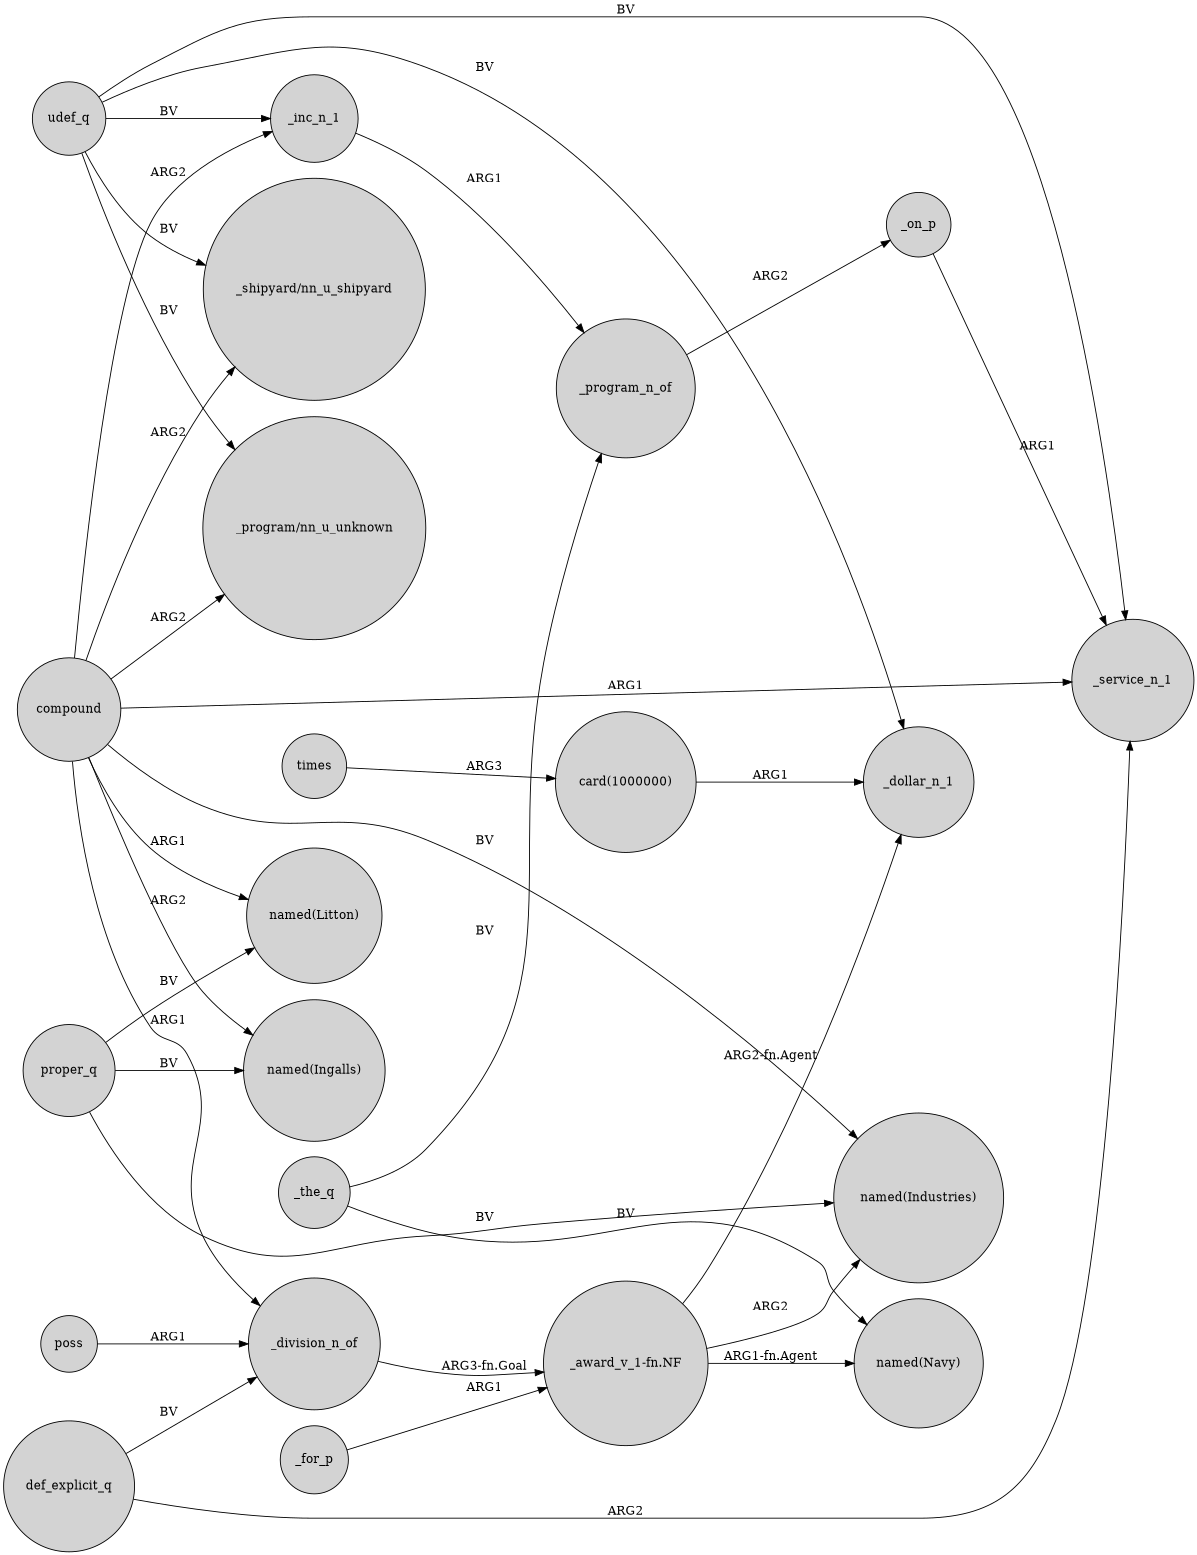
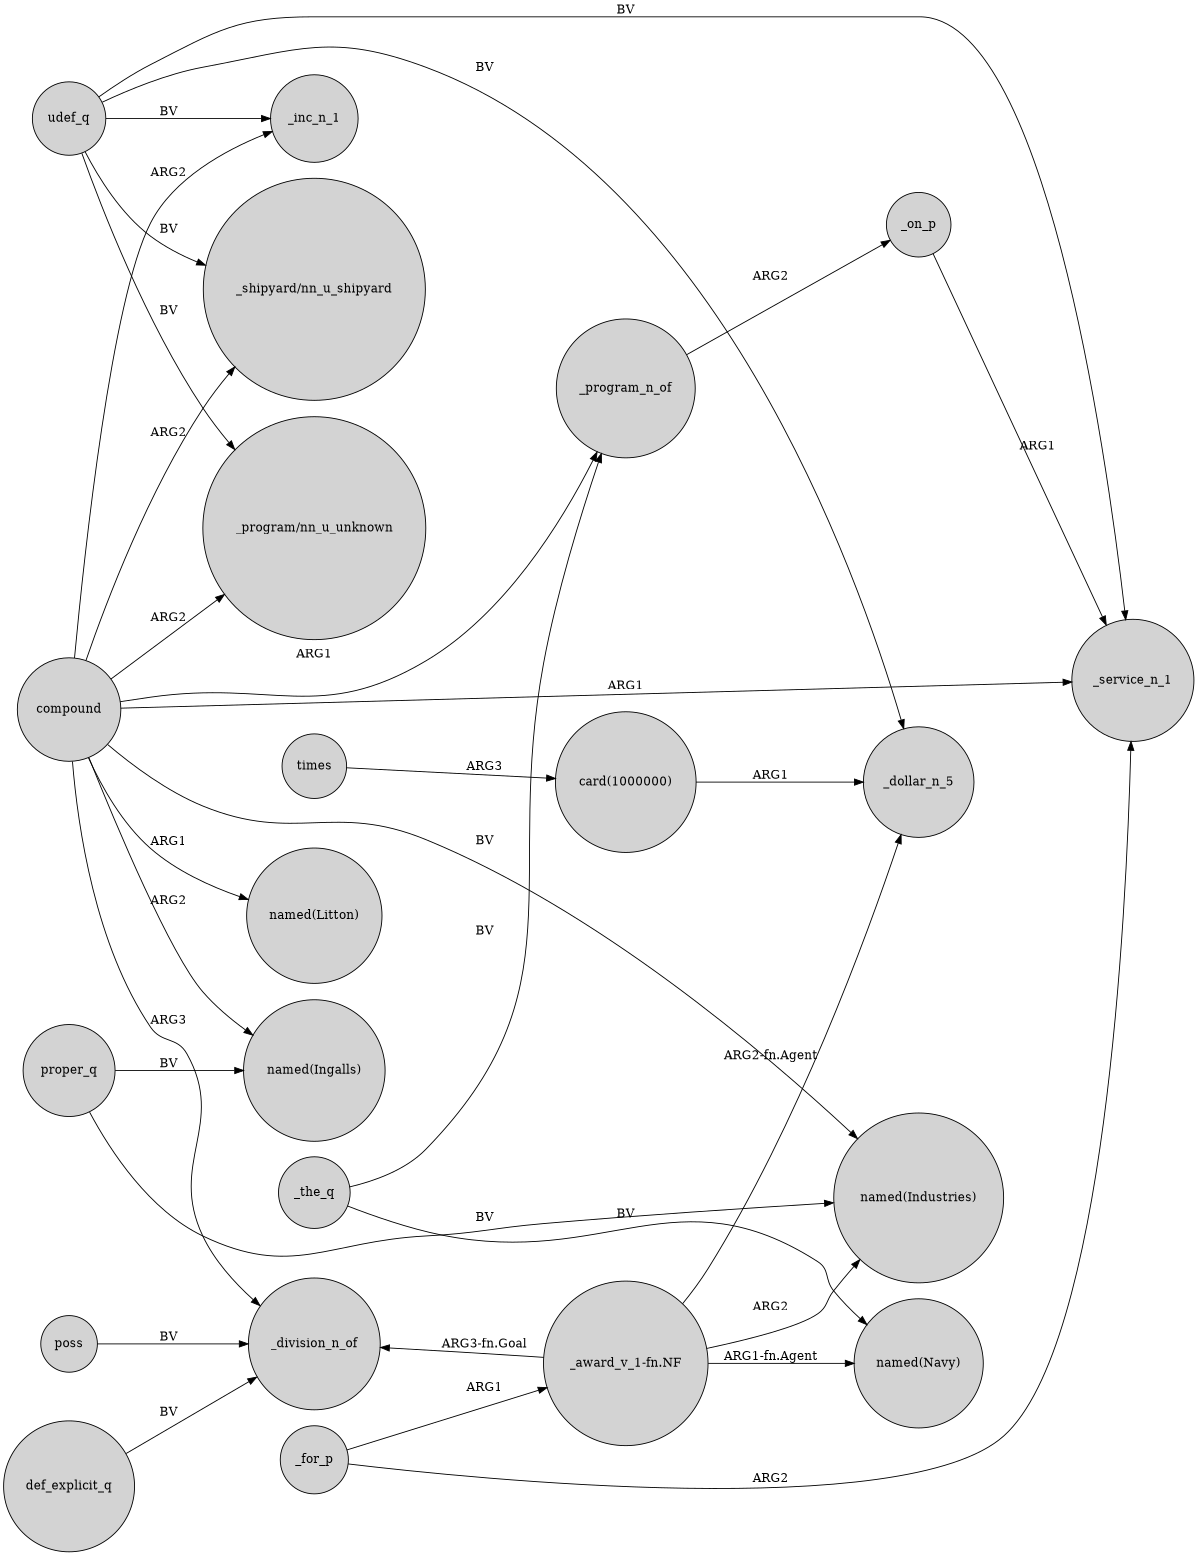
(479, 215) -> (404, 672)
(919, 782) -> (919, 782)
(175, 995) -> none
(169, 1021) -> (169, 1021)
(169, 1337) -> (169, 1337)
(456, 1374) -> (467, 1352)
(954, 1515) -> (1016, 1419)
